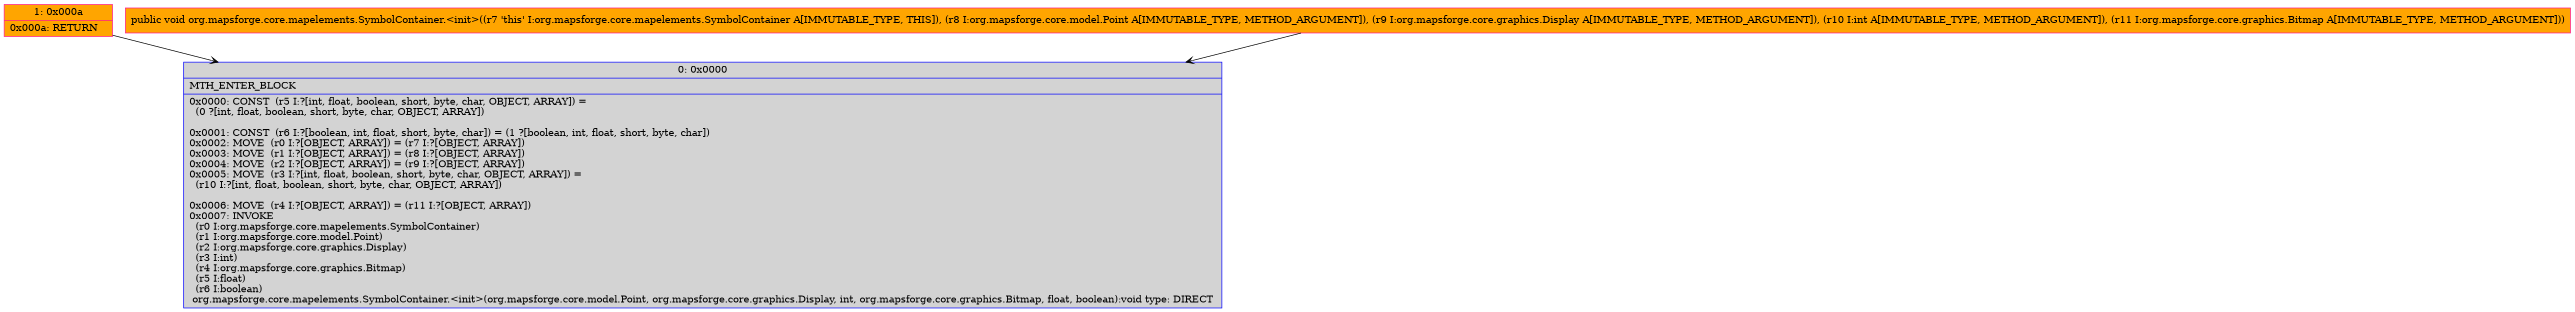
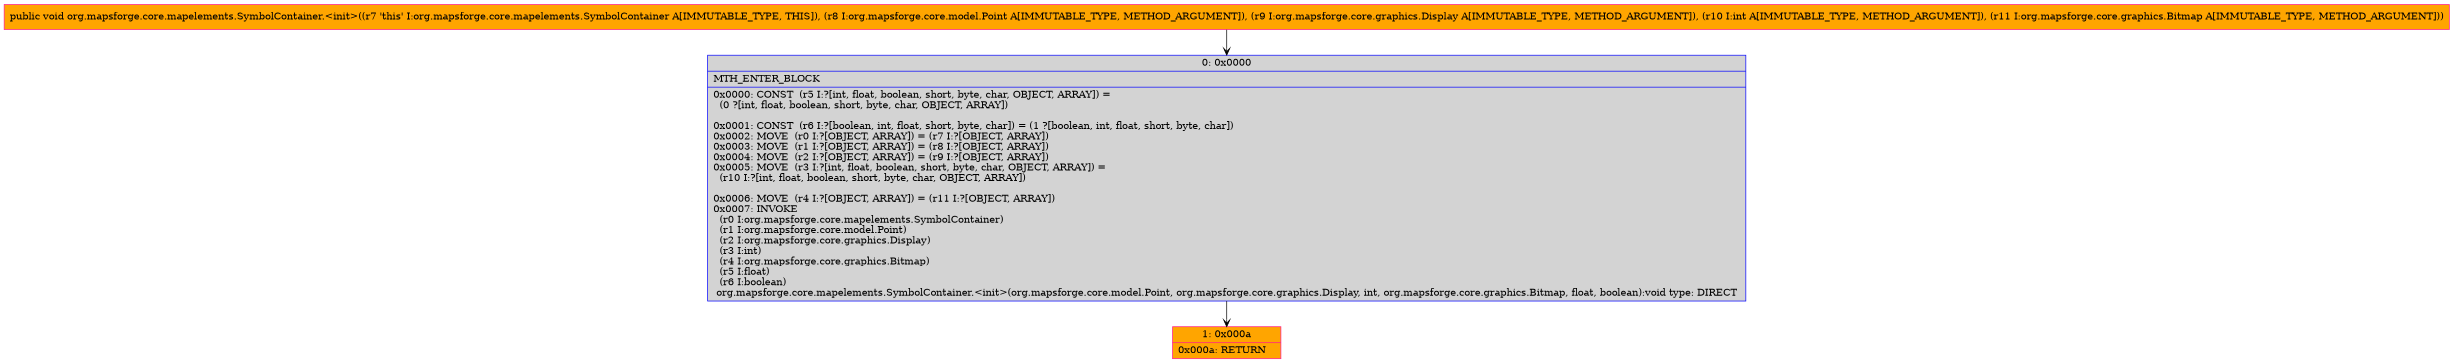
(162, 48) -> (1227, 310)
